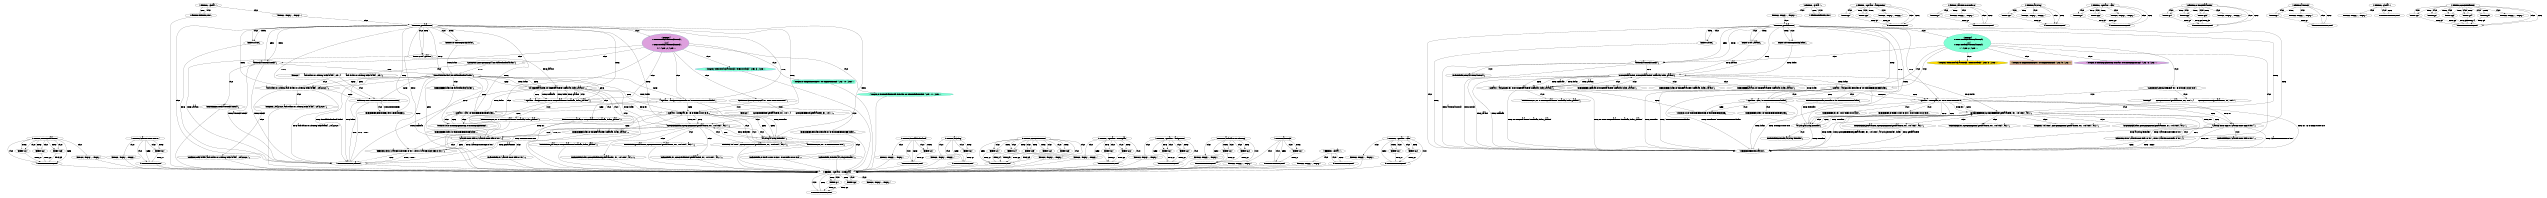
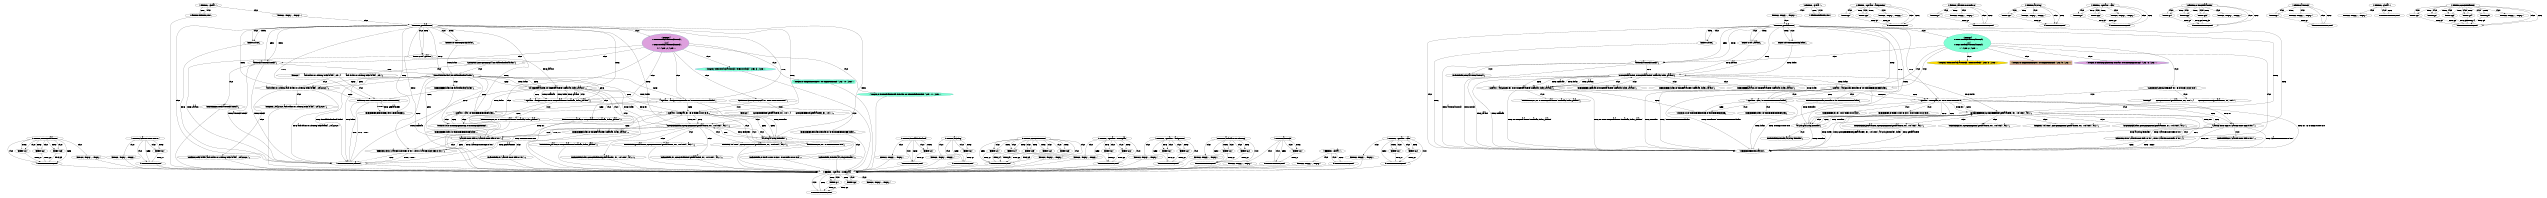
(480, 69) -> (480, 69)
(406, 84) -> (417, 94)
(381, 107) -> (381, 107)
(392, 107) -> (392, 107)
